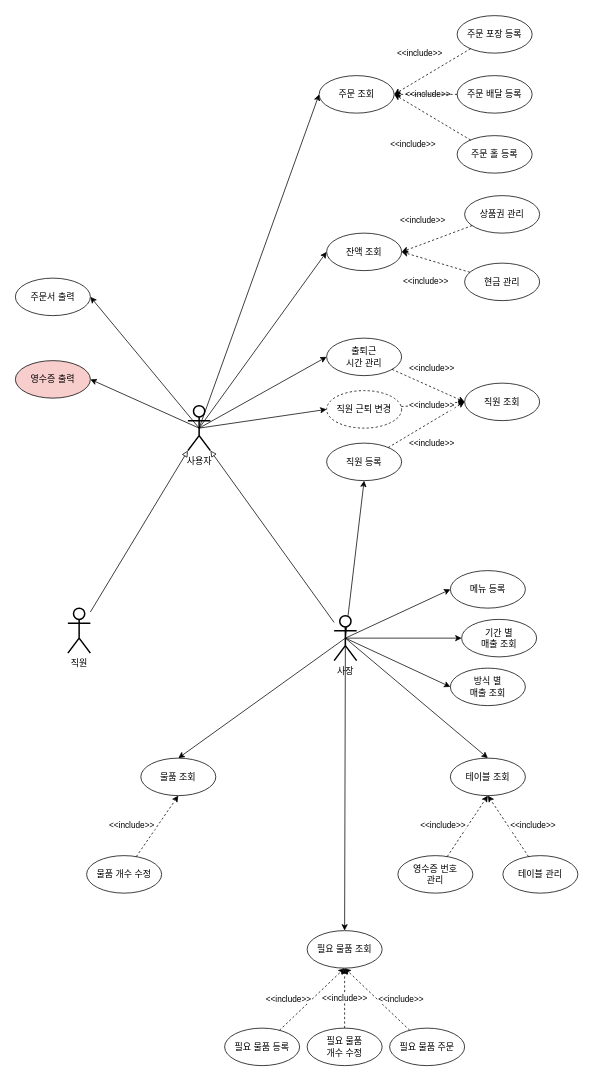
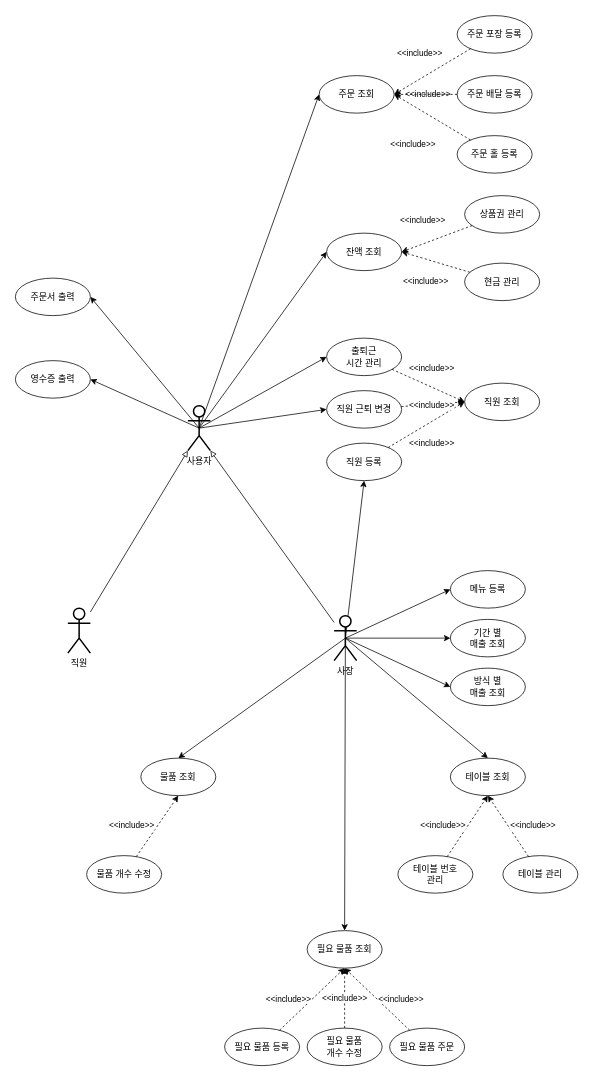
(53, 379) -> (53, 379)
(364, 409) -> (364, 409)
(499, 638) -> (488, 638)
(435, 874) -> (435, 874)
